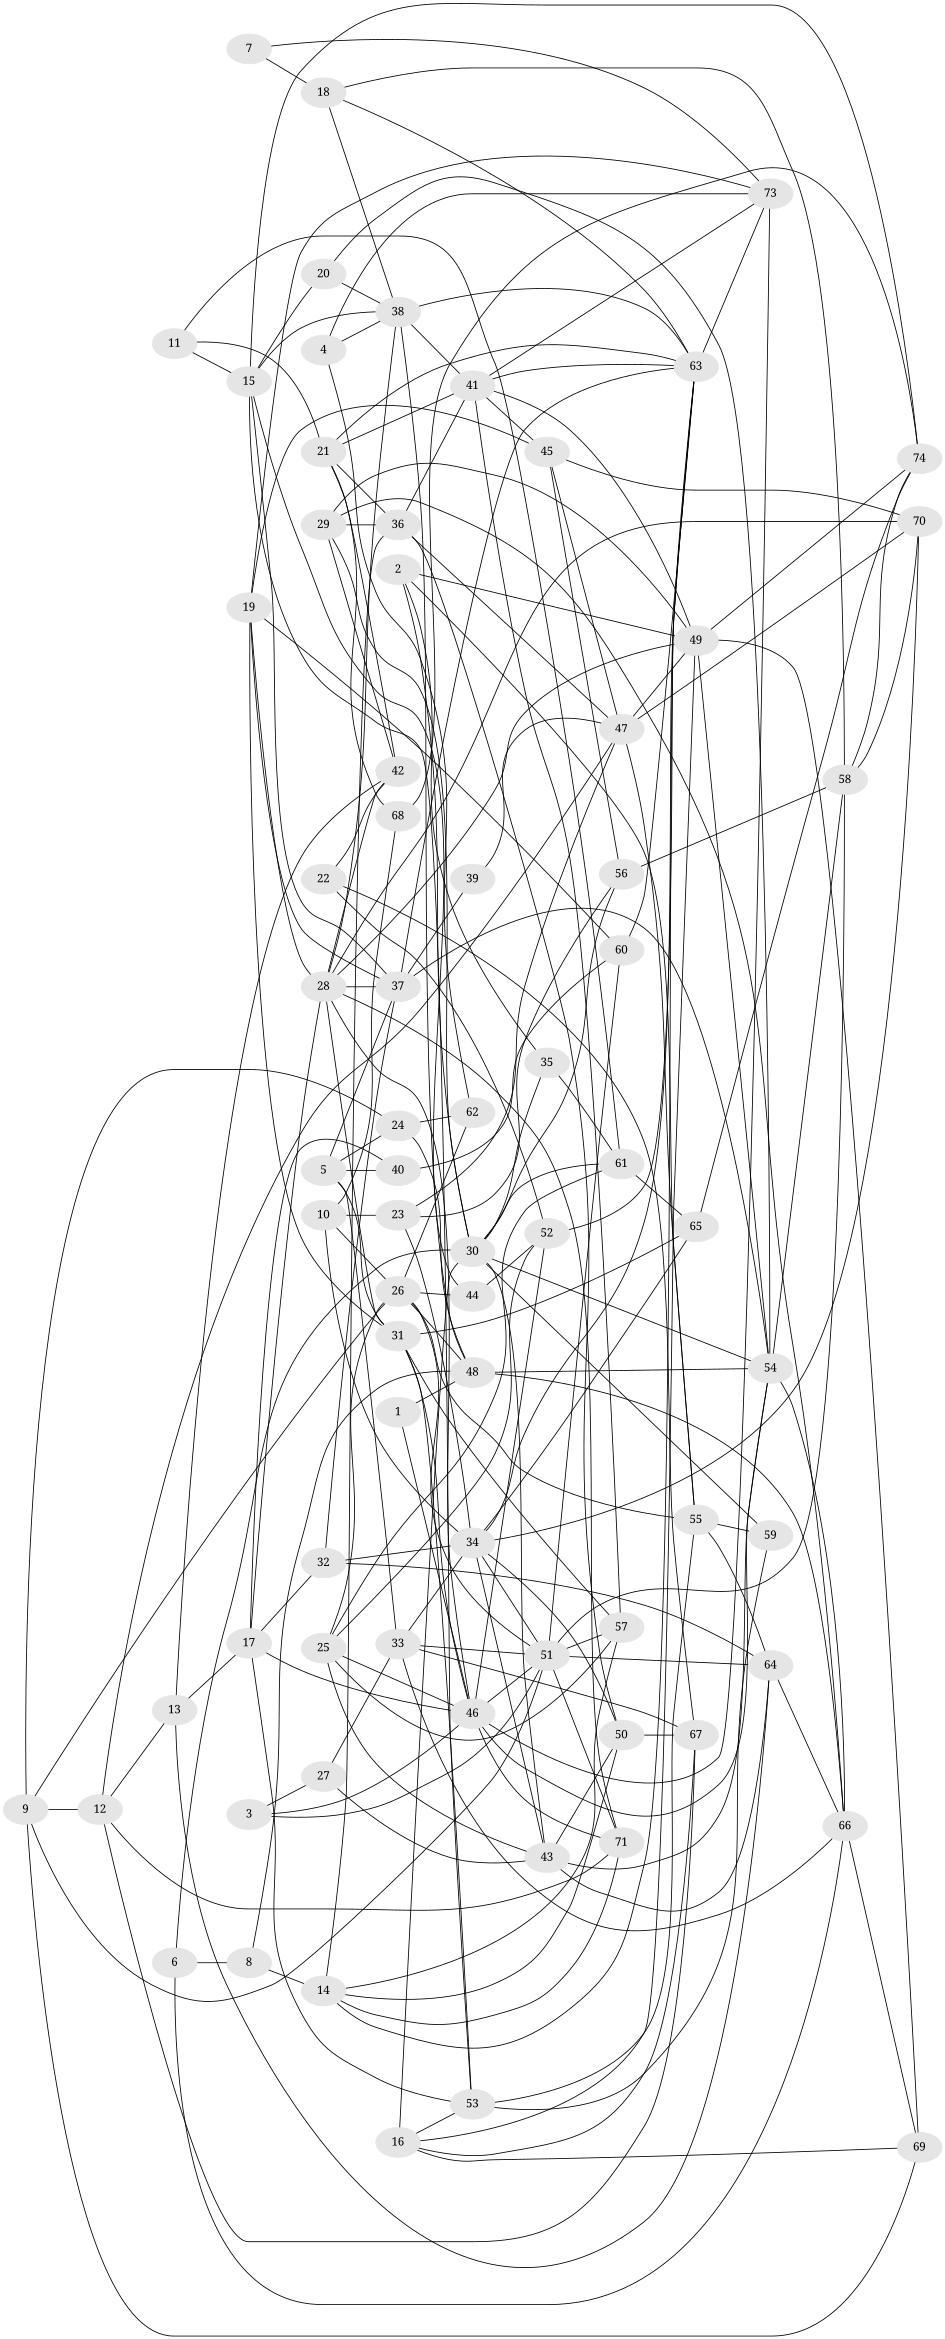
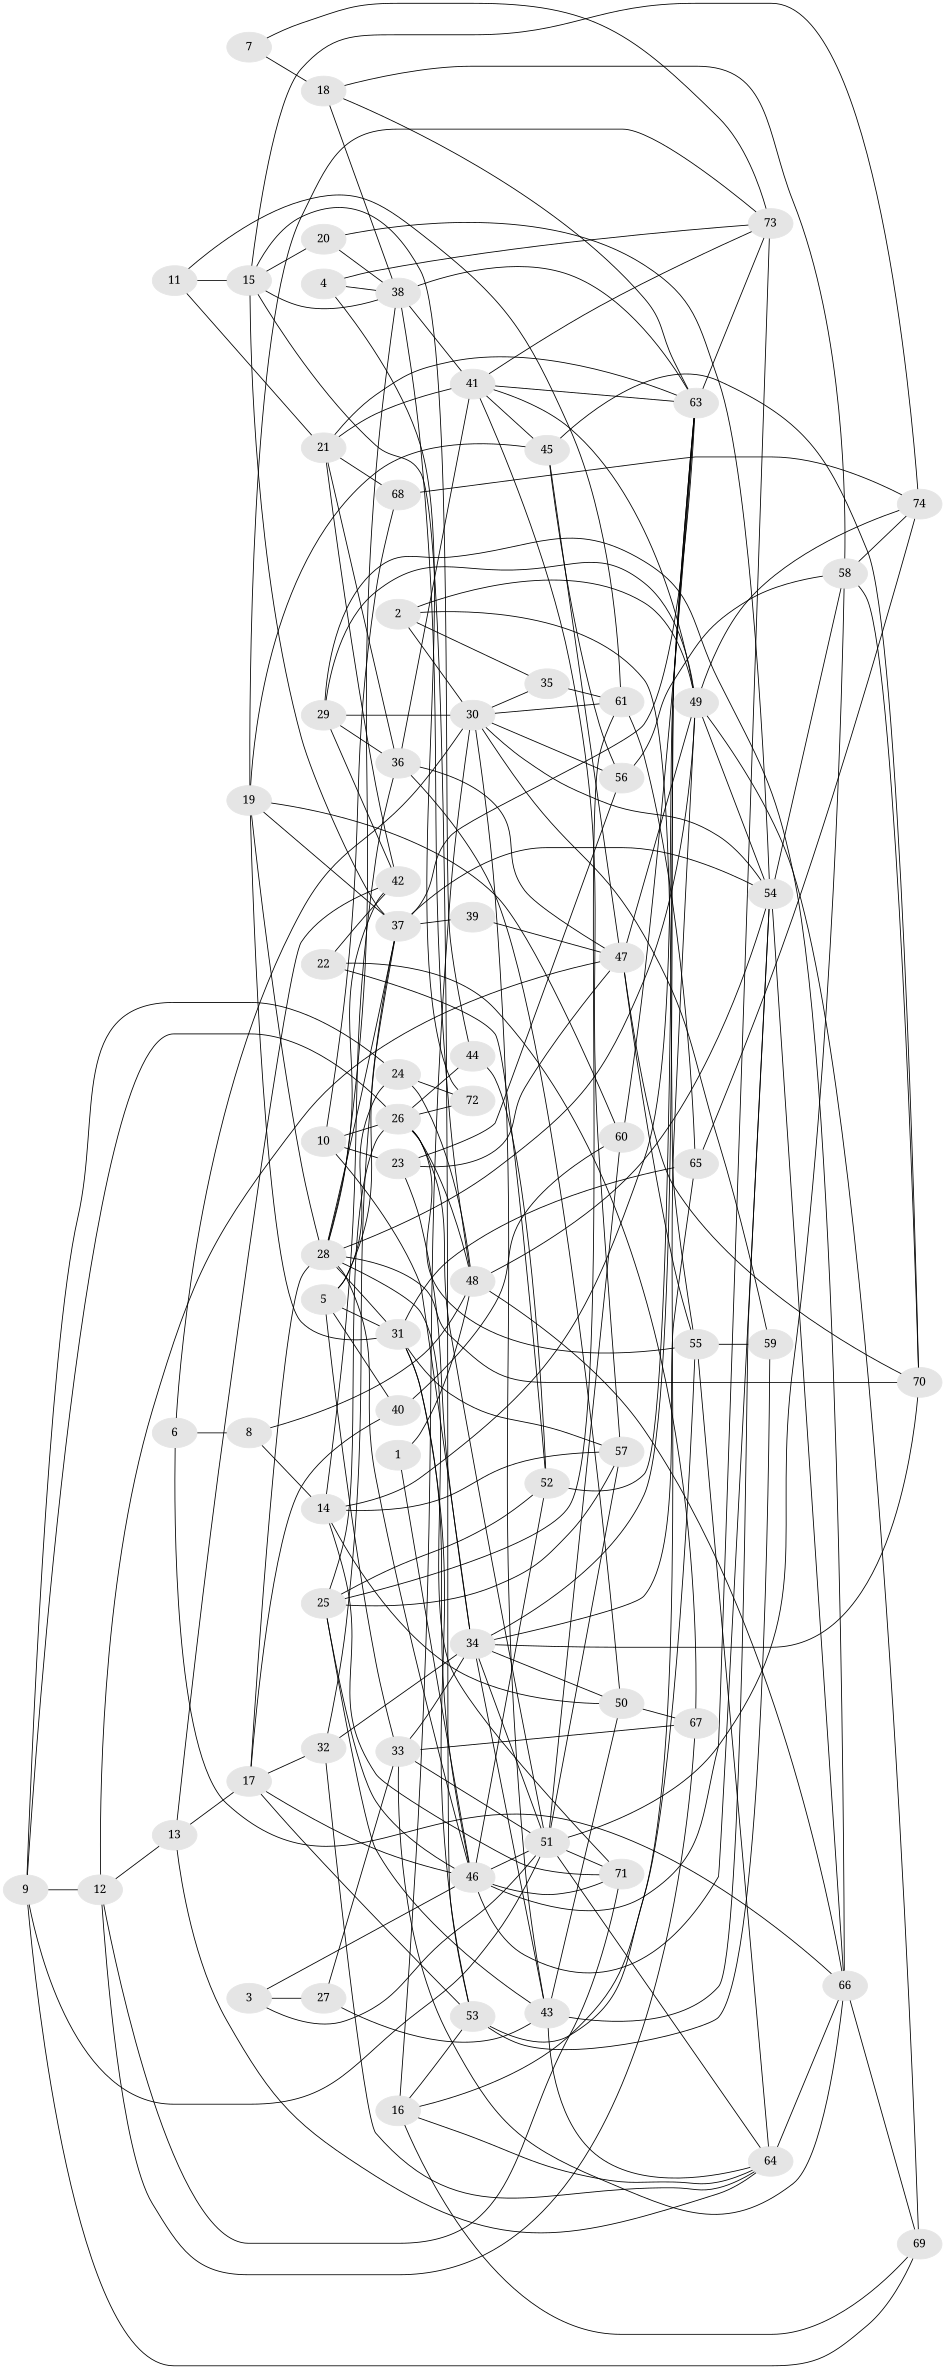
(473, 1113) -> (473, 1101)
(658, 2039) -> (565, 2171)
